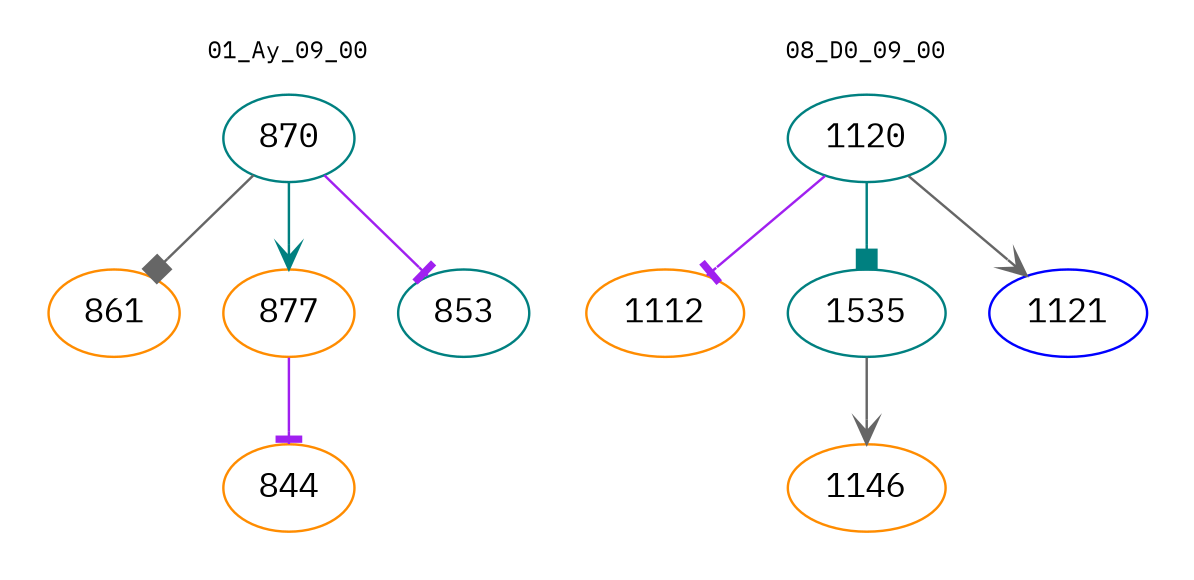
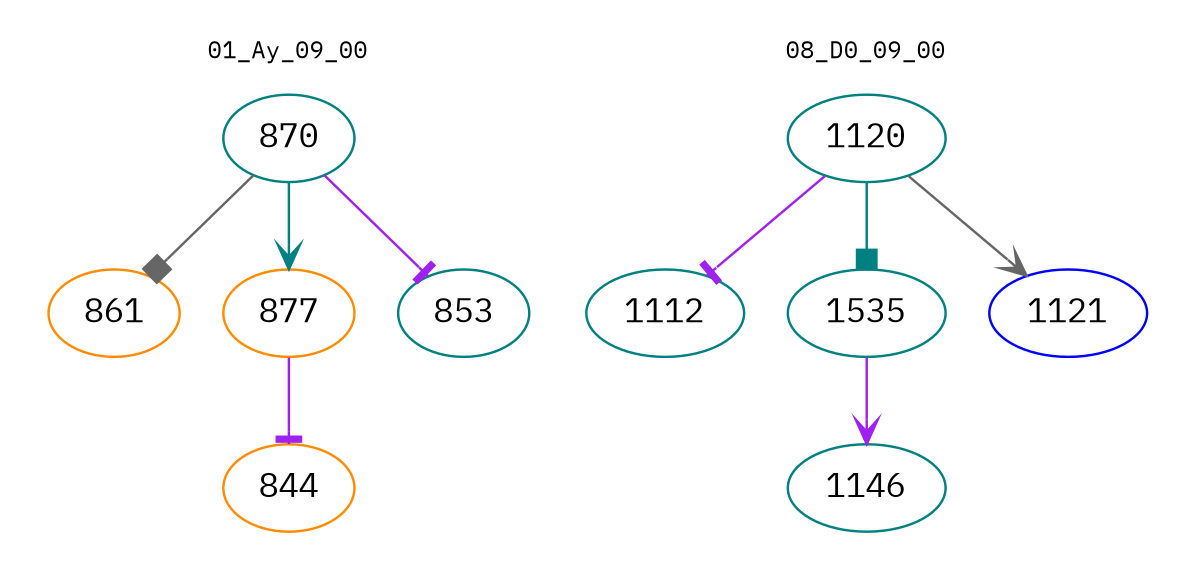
(665, 313) -> (665, 313)
(867, 389) -> (867, 389)
(867, 488) -> (867, 488)
